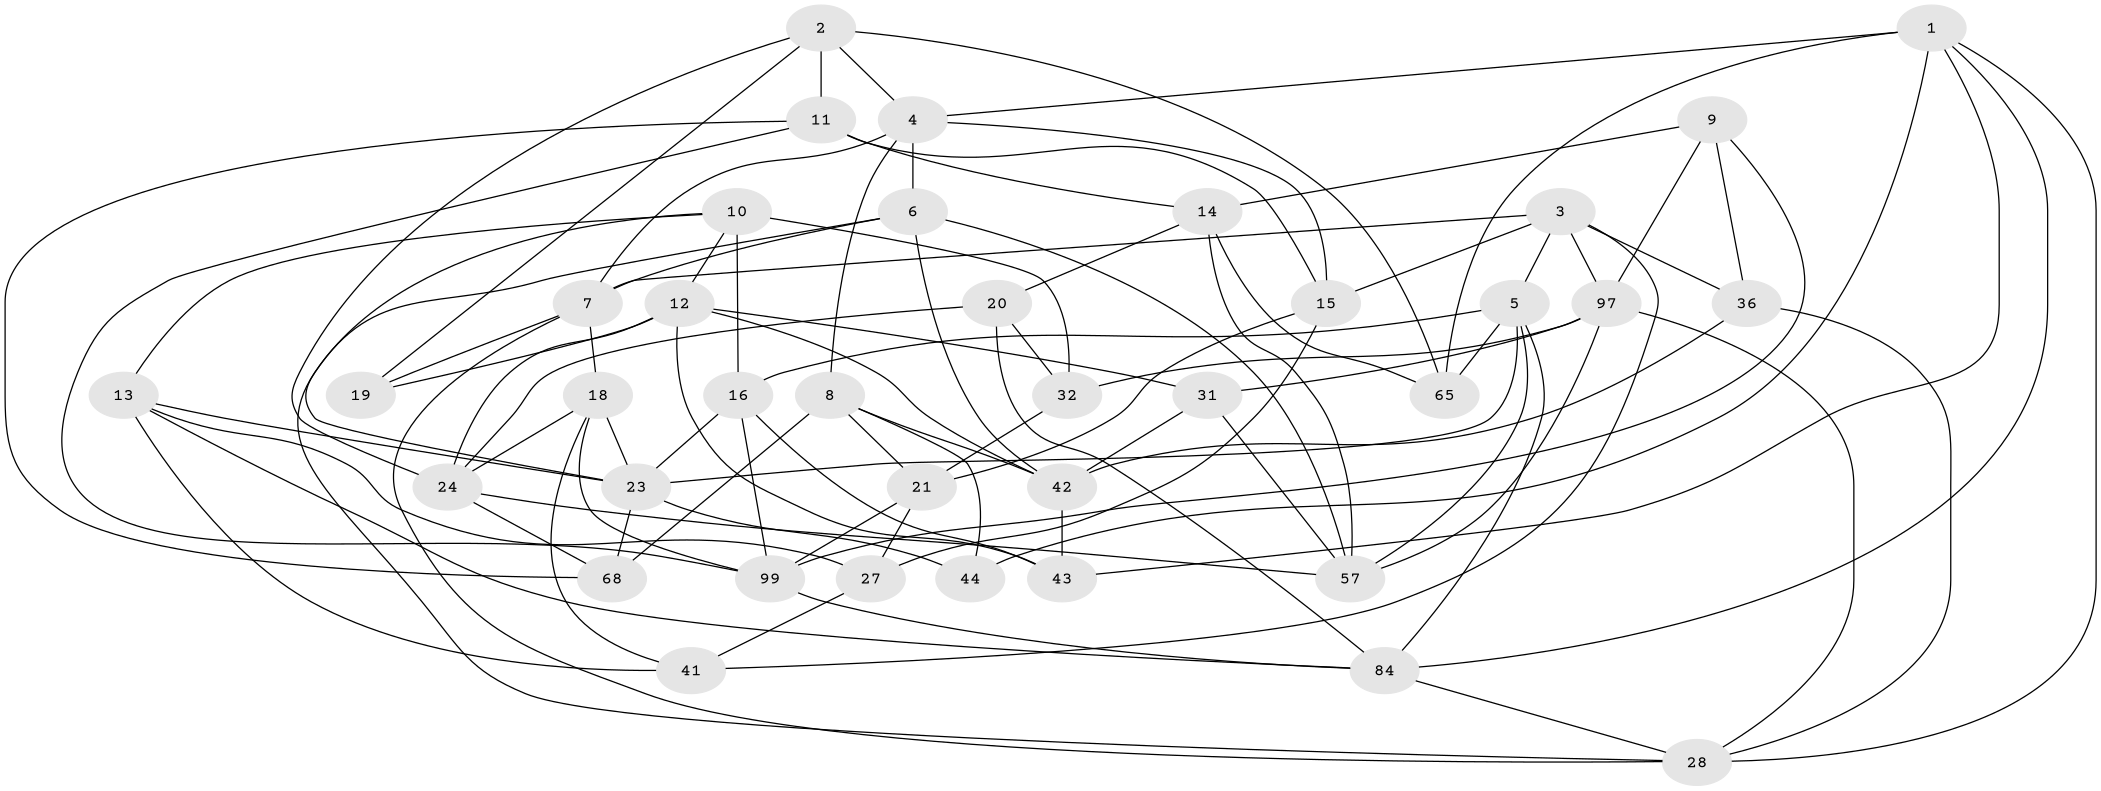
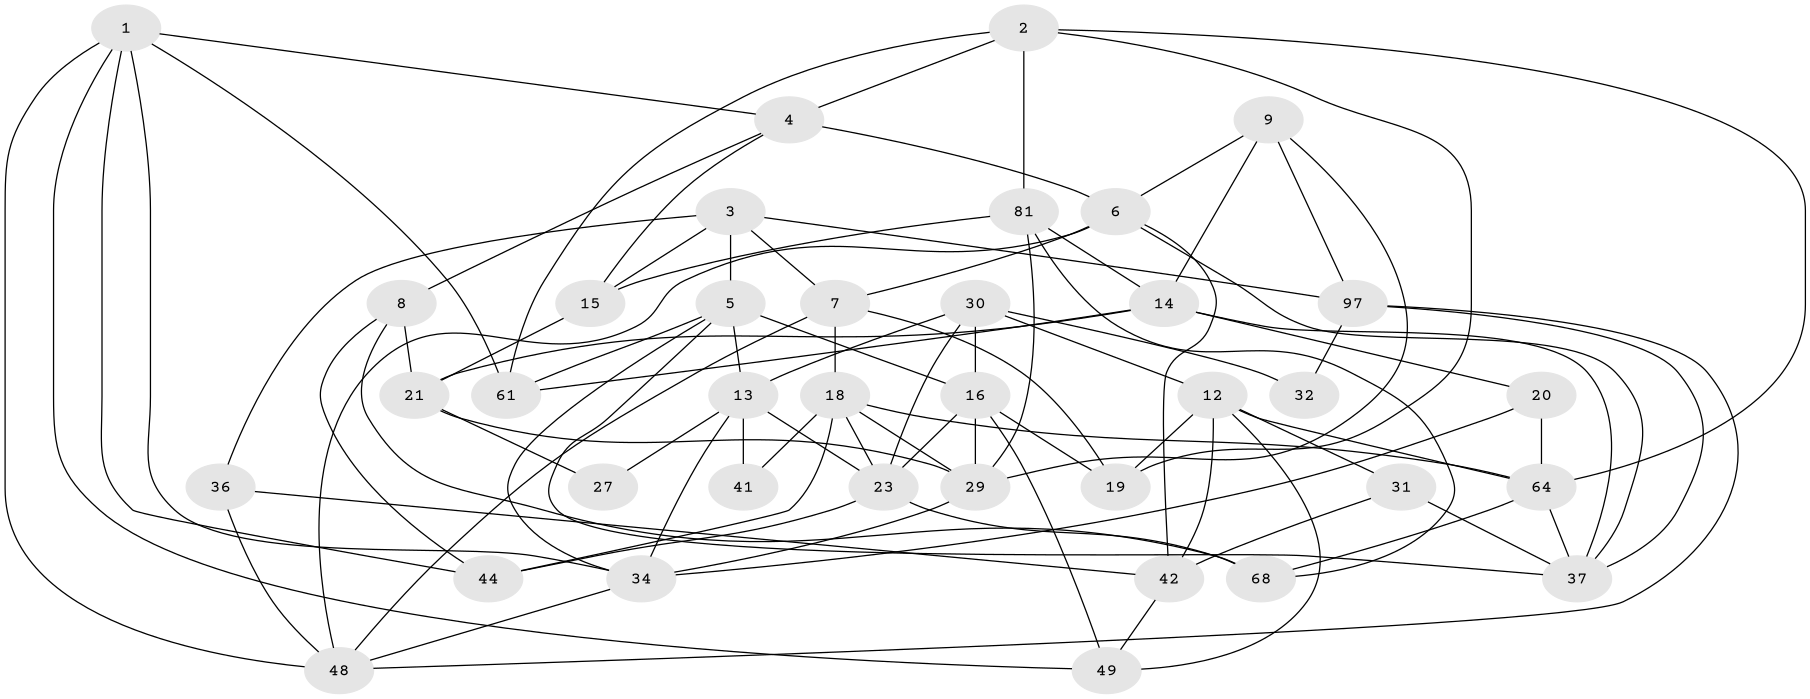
(821, 120) -> (1024, 212)
(724, 173) -> none
(737, 212) -> (975, 303)
(1729, 212) -> (1192, 166)
(1032, 349) -> none
(1413, 364) -> none
(1445, 395) -> (506, 395)
(1004, 435) -> (784, 336)
none -> (1046, 441)
(950, 443) -> none
(1062, 459) -> (737, 349)
(448, 487) -> (1541, 487)
(1140, 496) -> none
none -> (724, 526)
(770, 579) -> (975, 487)
(1062, 579) -> (1107, 671)
(1350, 579) -> (1577, 579)
(1354, 613) -> none
(784, 623) -> none
(1385, 671) -> (641, 579)
(1697, 762) -> (339, 671)
